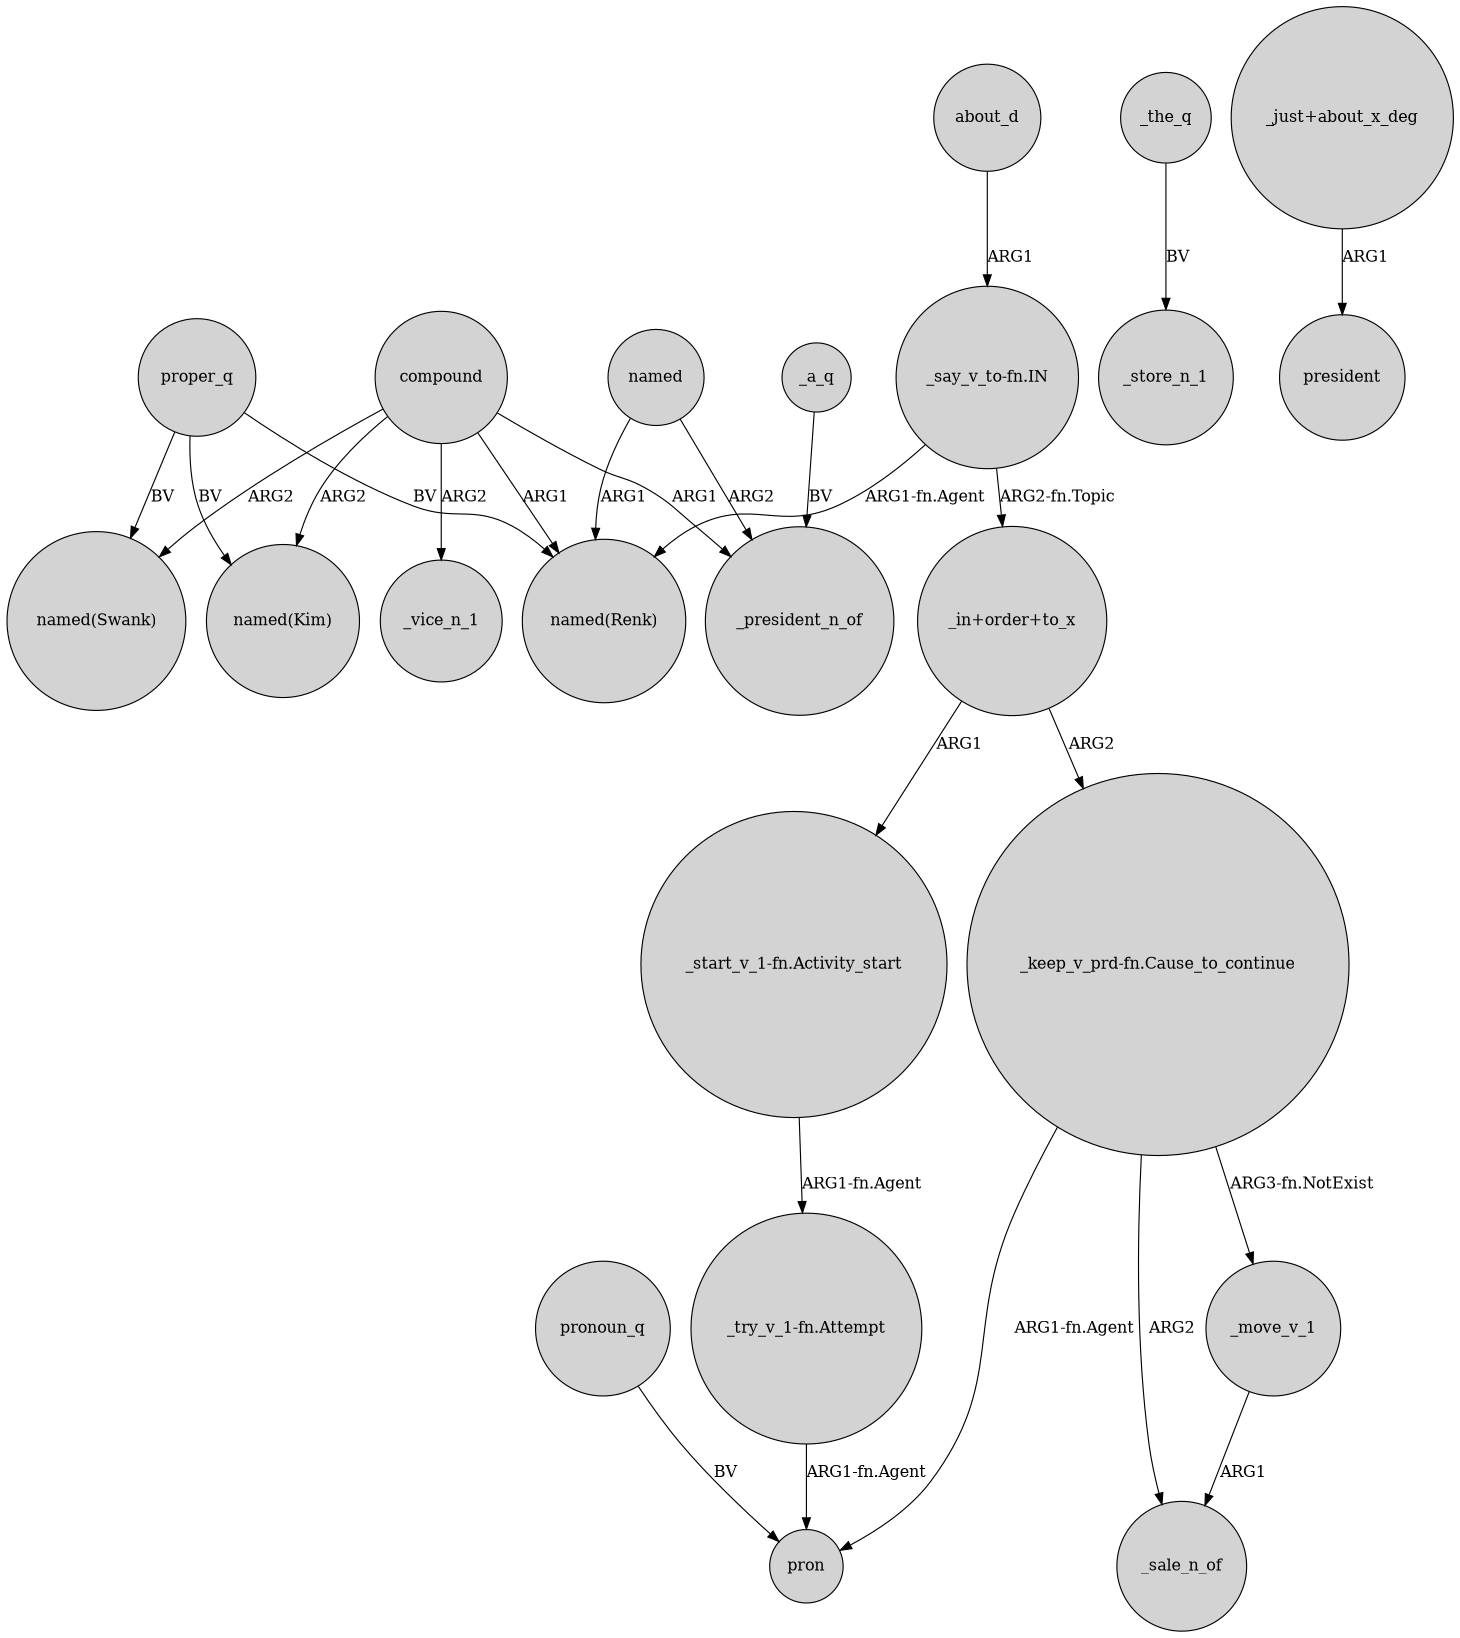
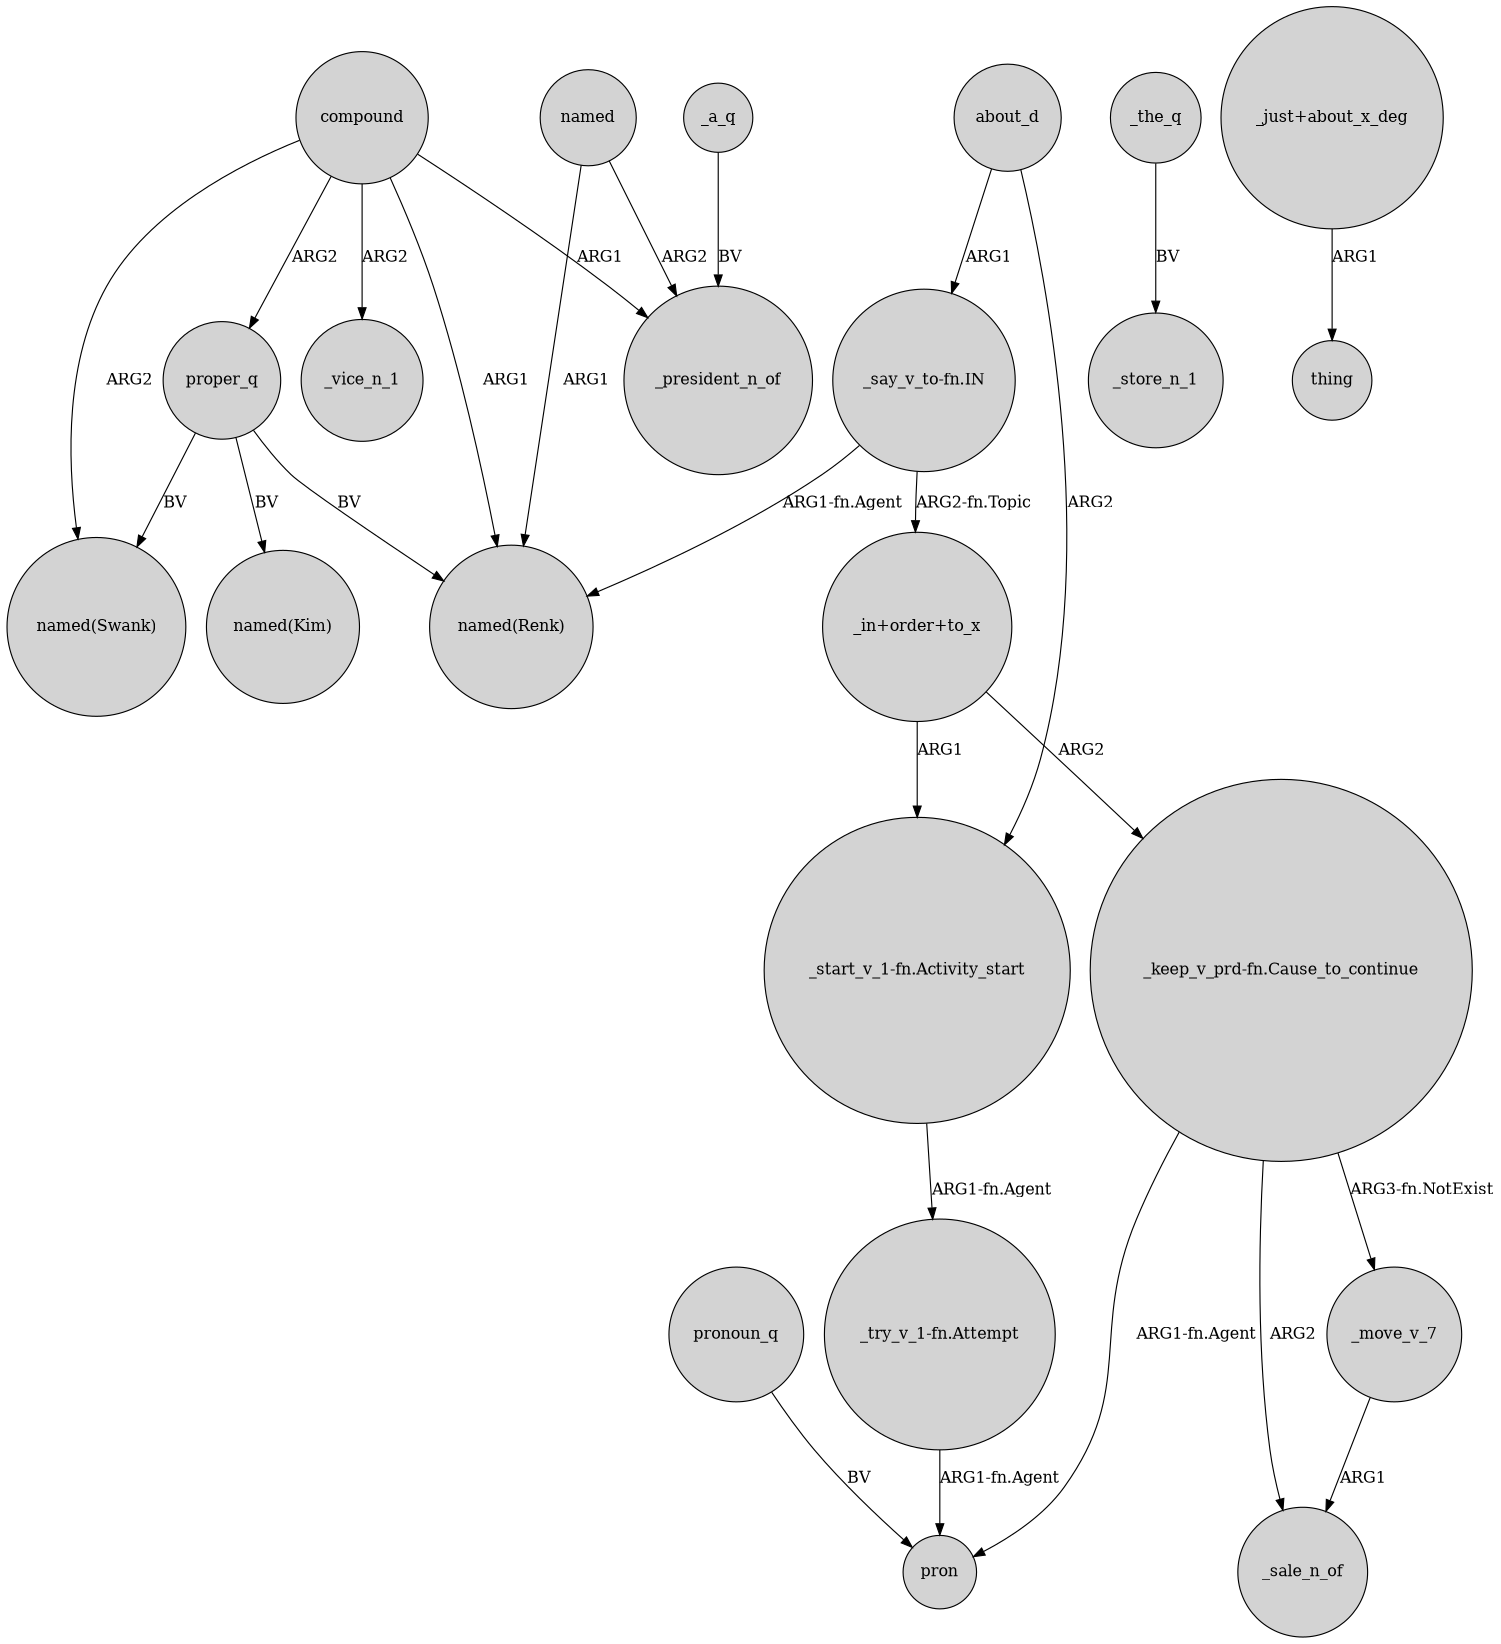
(1342, 377) -> (1332, 380)
(339, 463) -> (293, 247)
none -> (1066, 504)
(1273, 1329) -> (1394, 1334)
